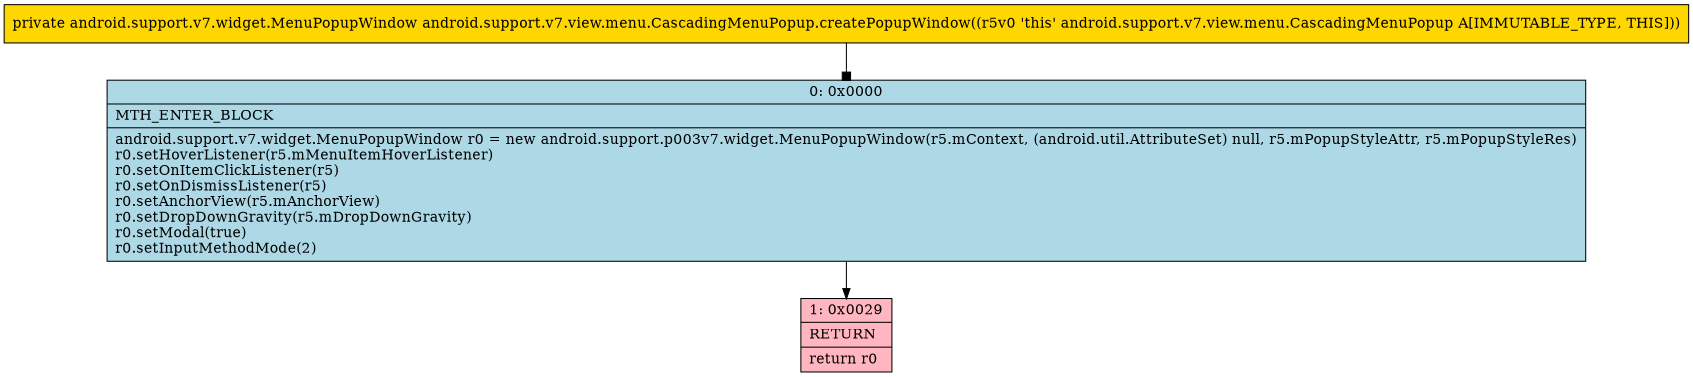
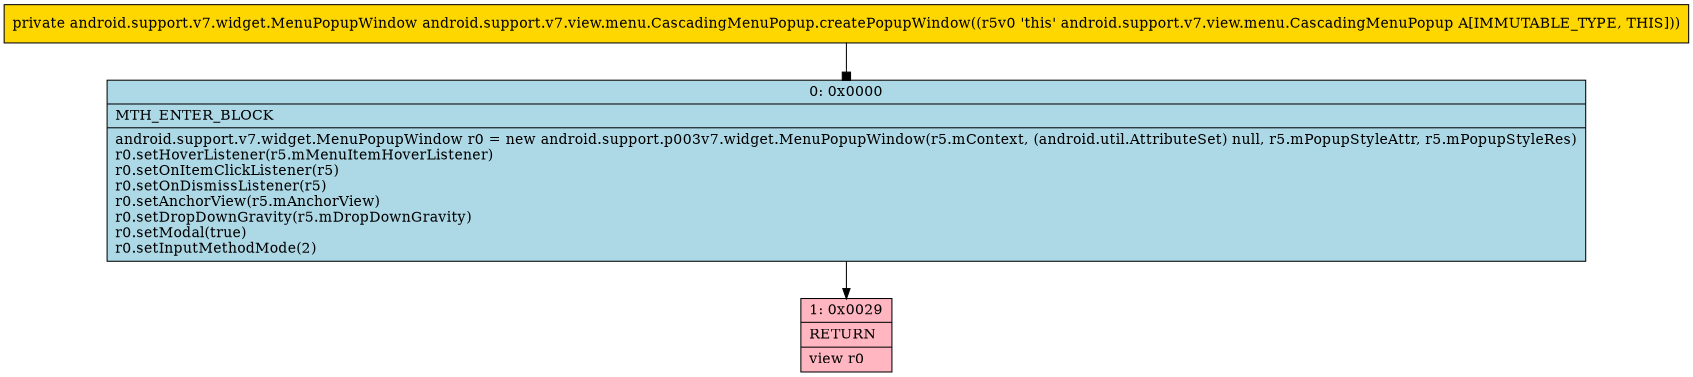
(844, 359) -> (837, 359)
